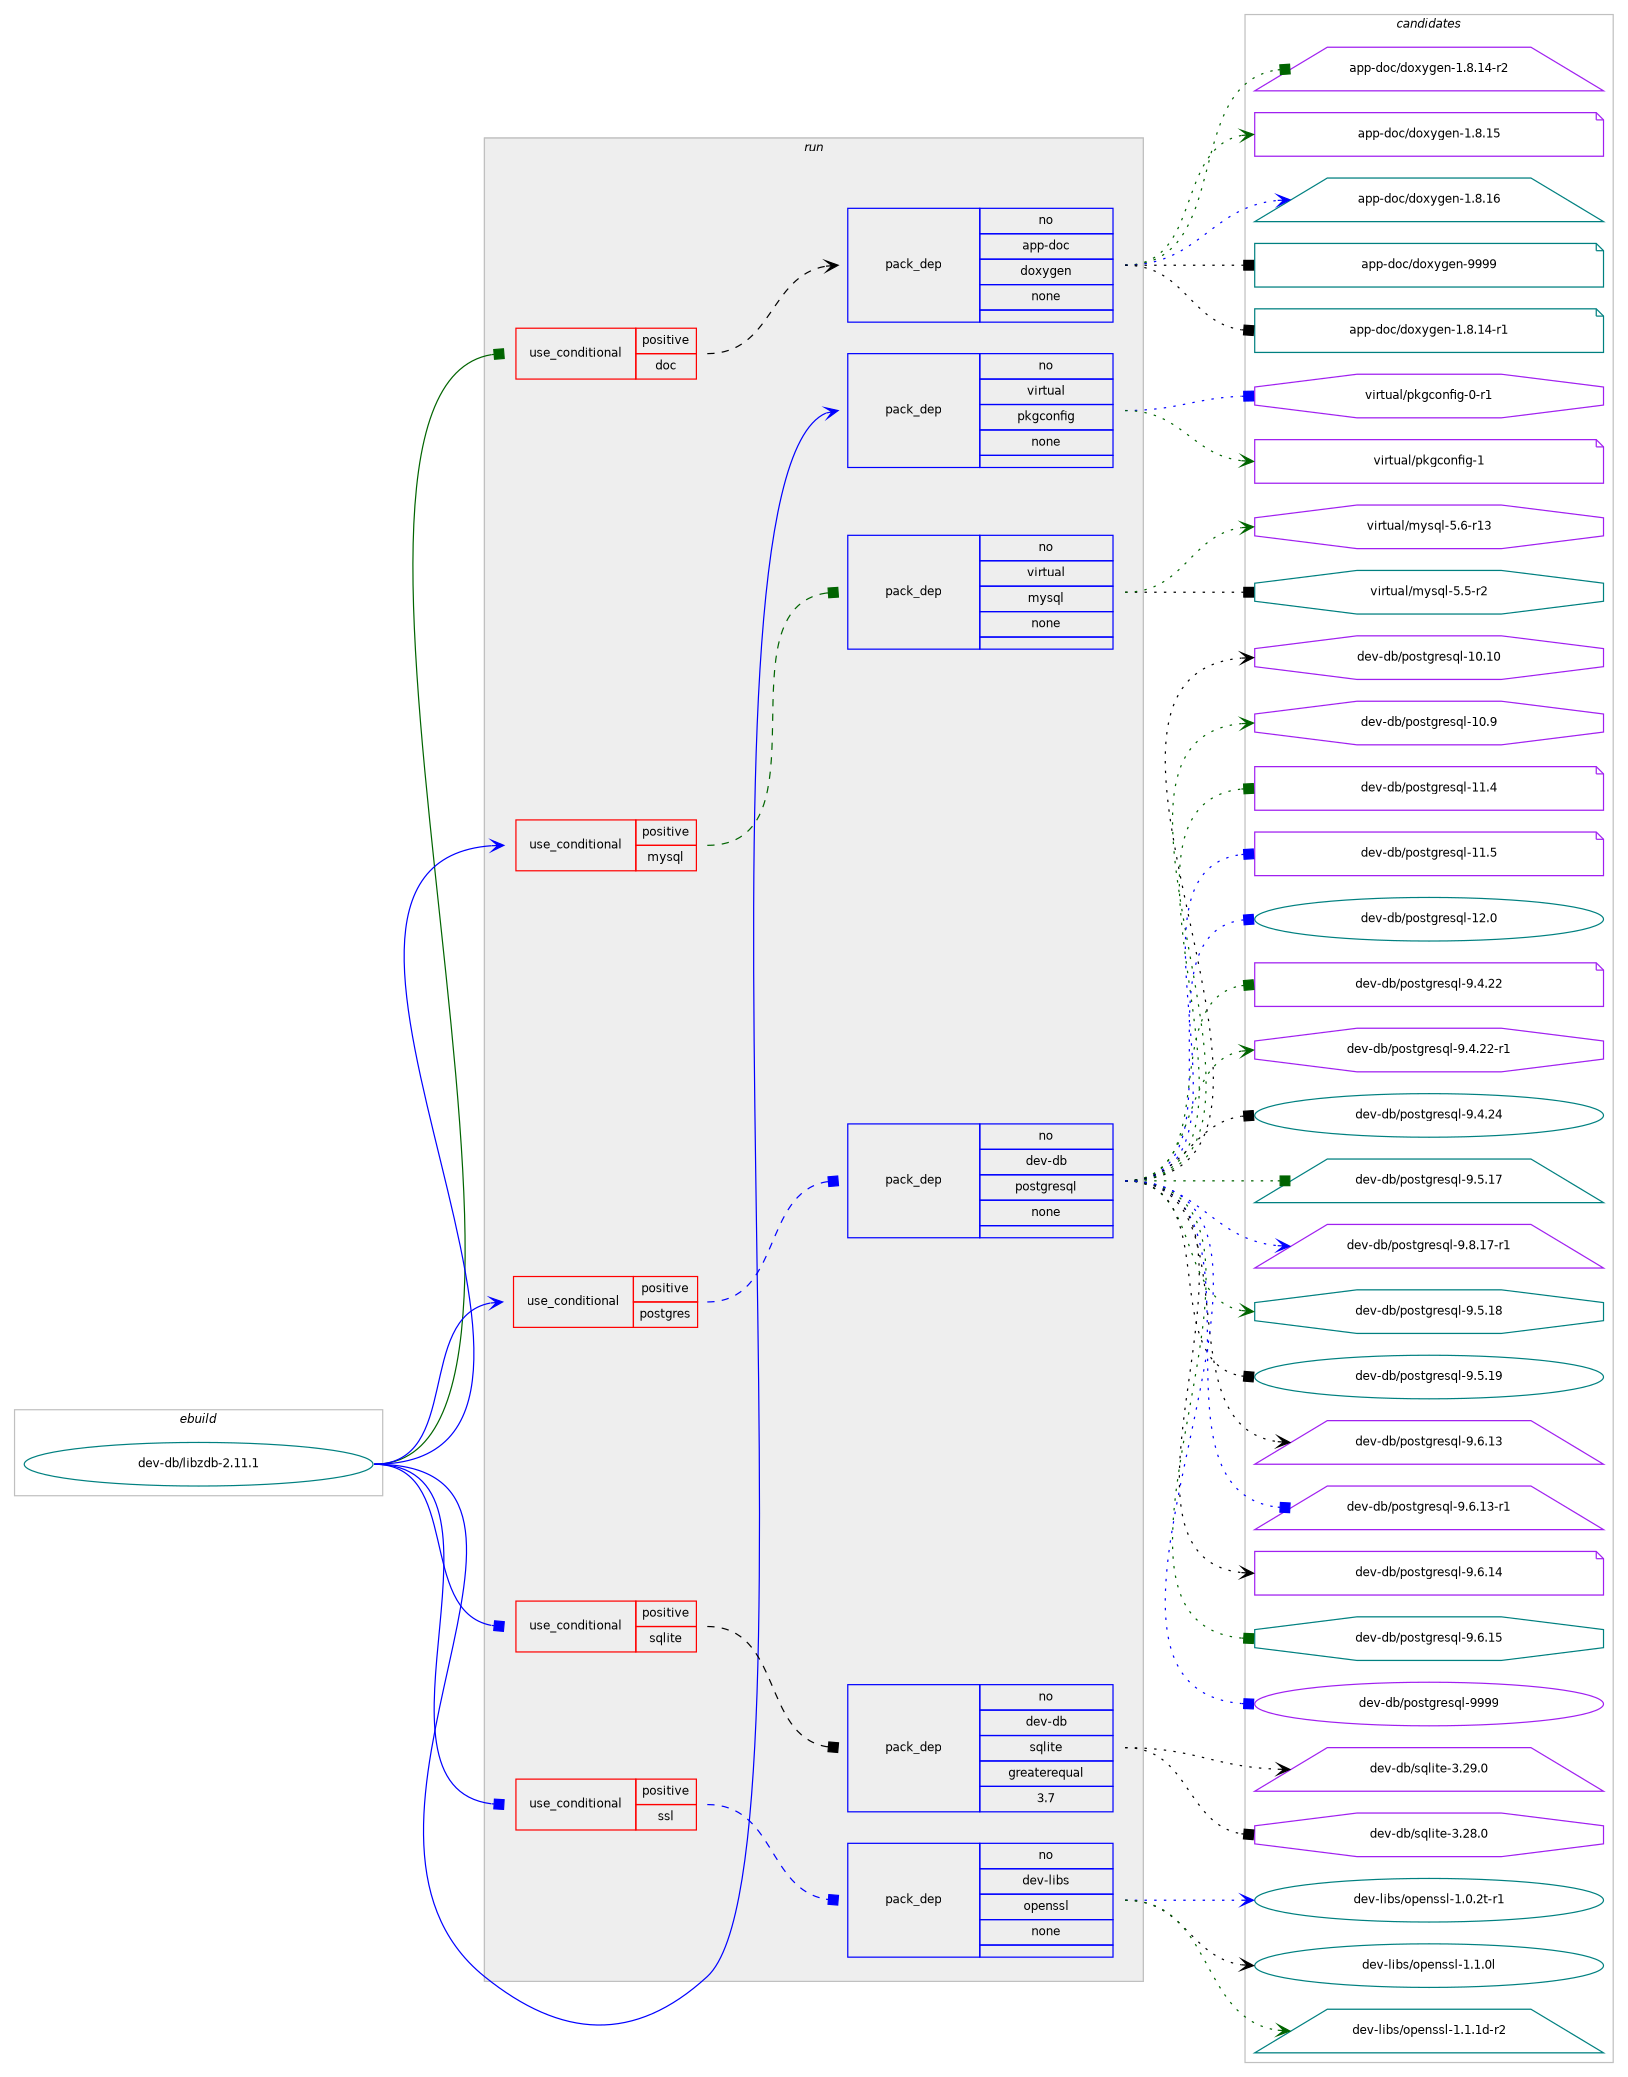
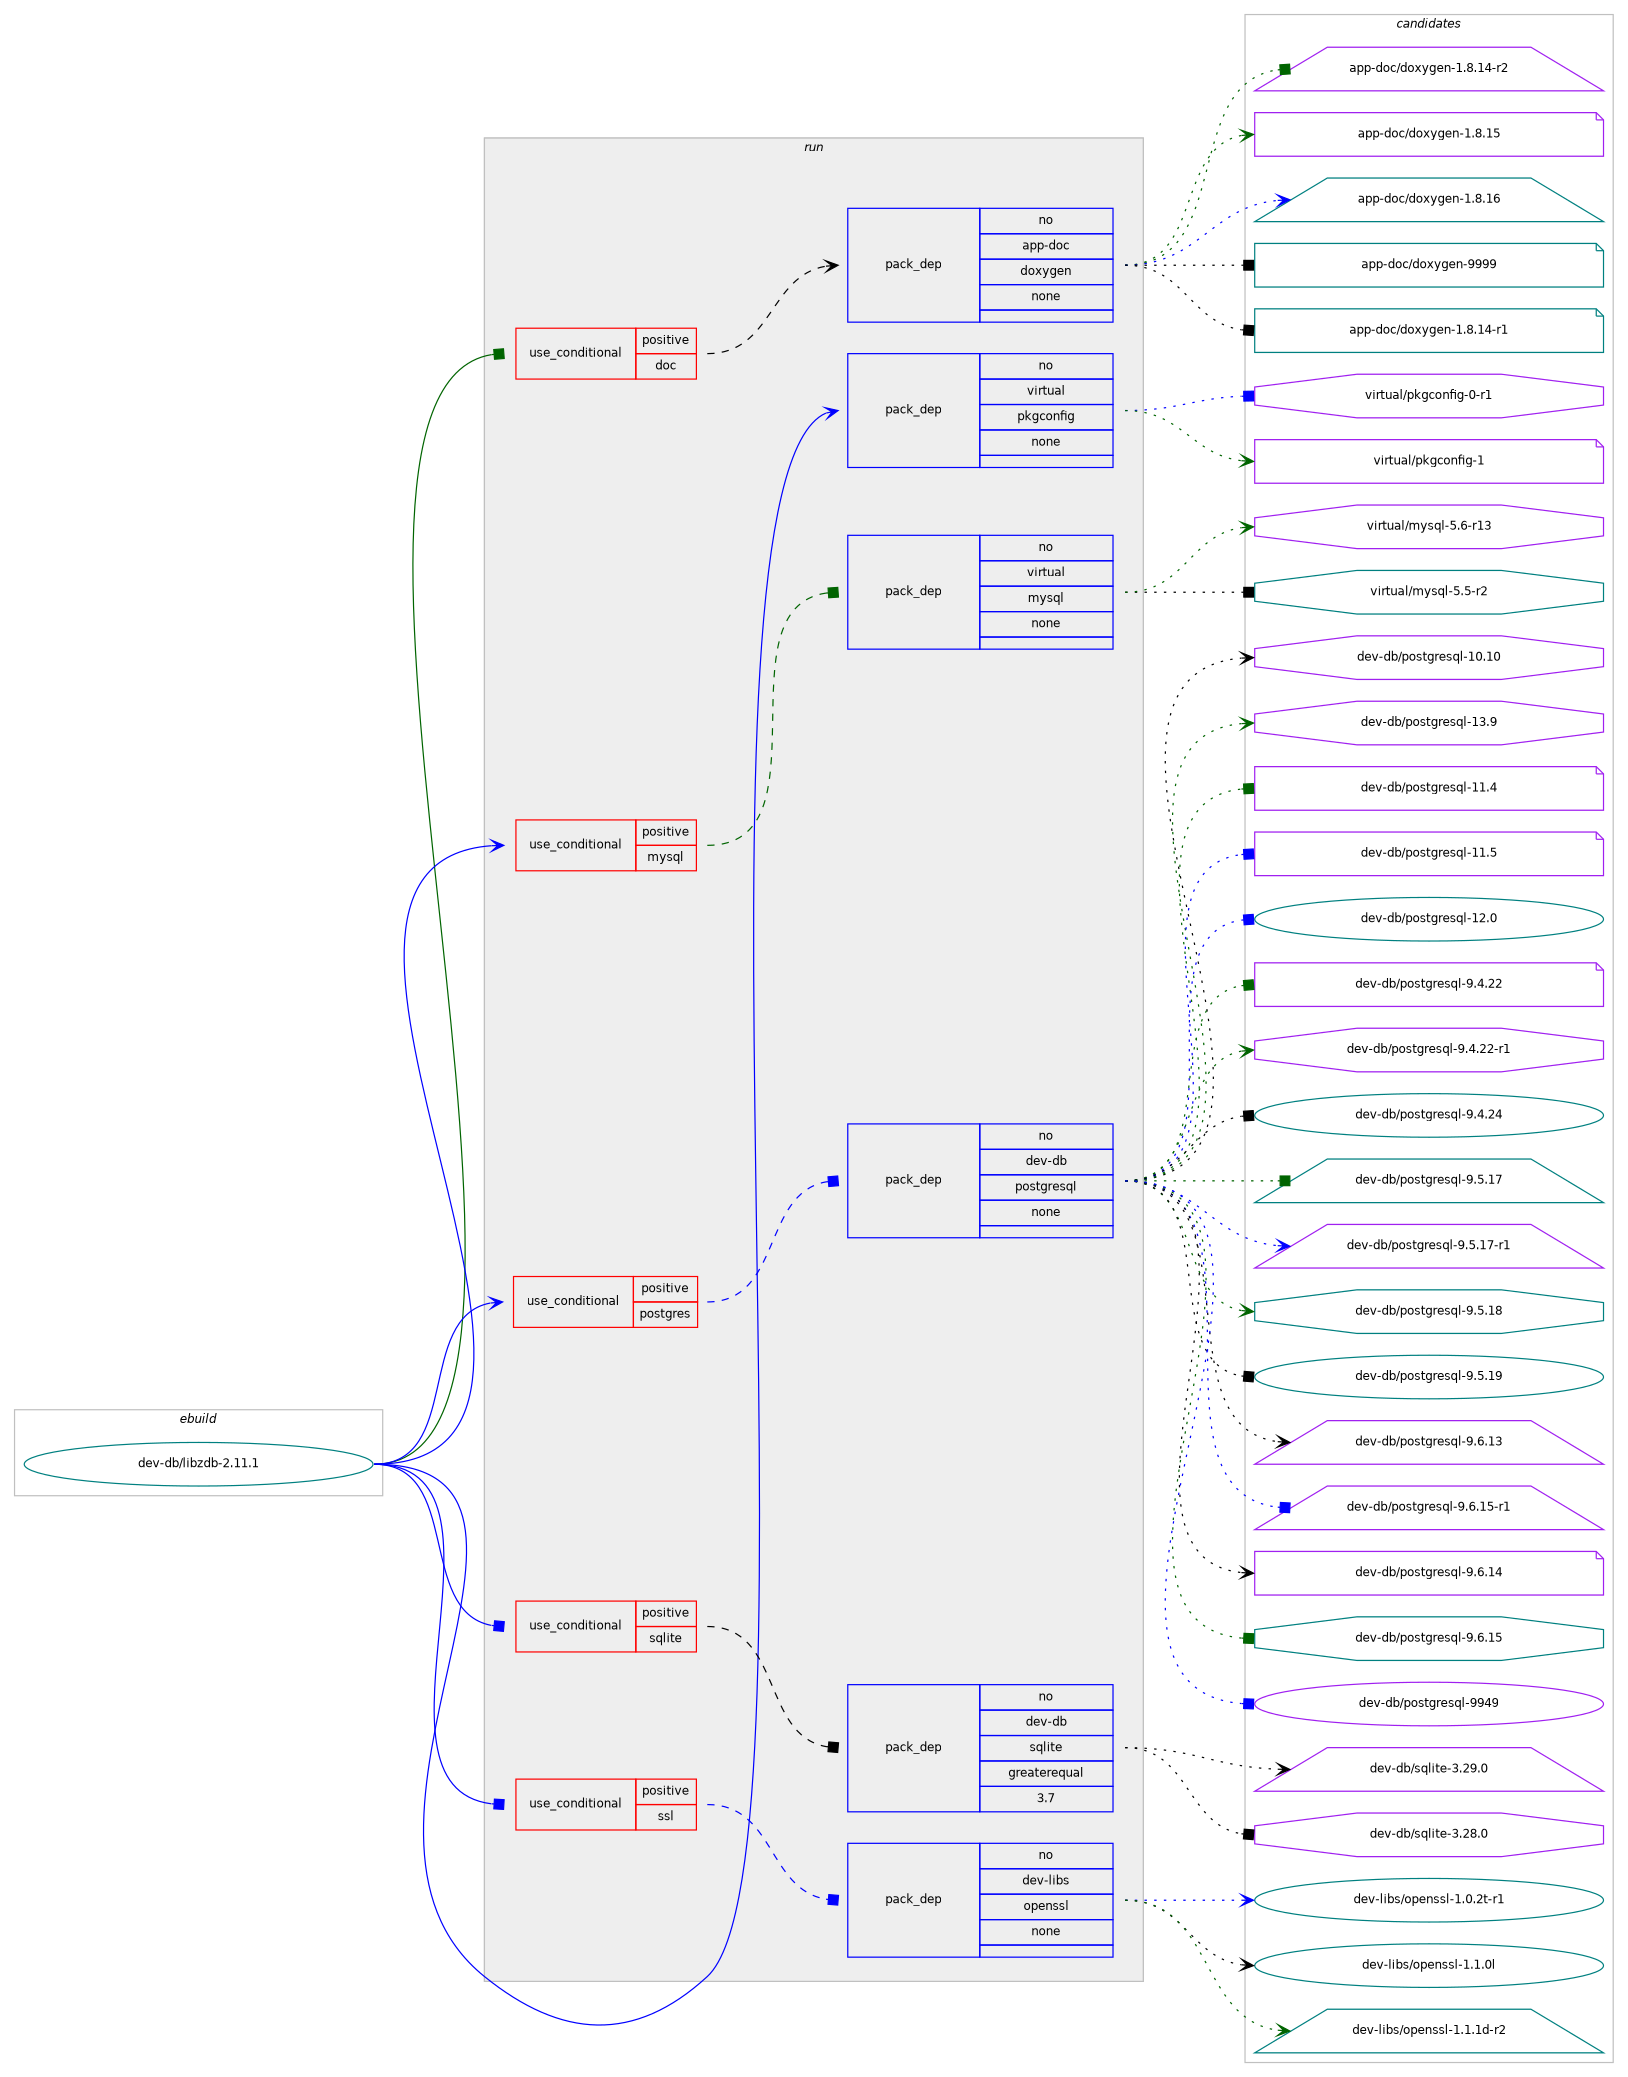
(1429, 723) -> (1429, 723)
(1429, 1246) -> (1429, 1246)
(1429, 1508) -> (1429, 1508)
(1429, 1704) -> (1429, 1704)
